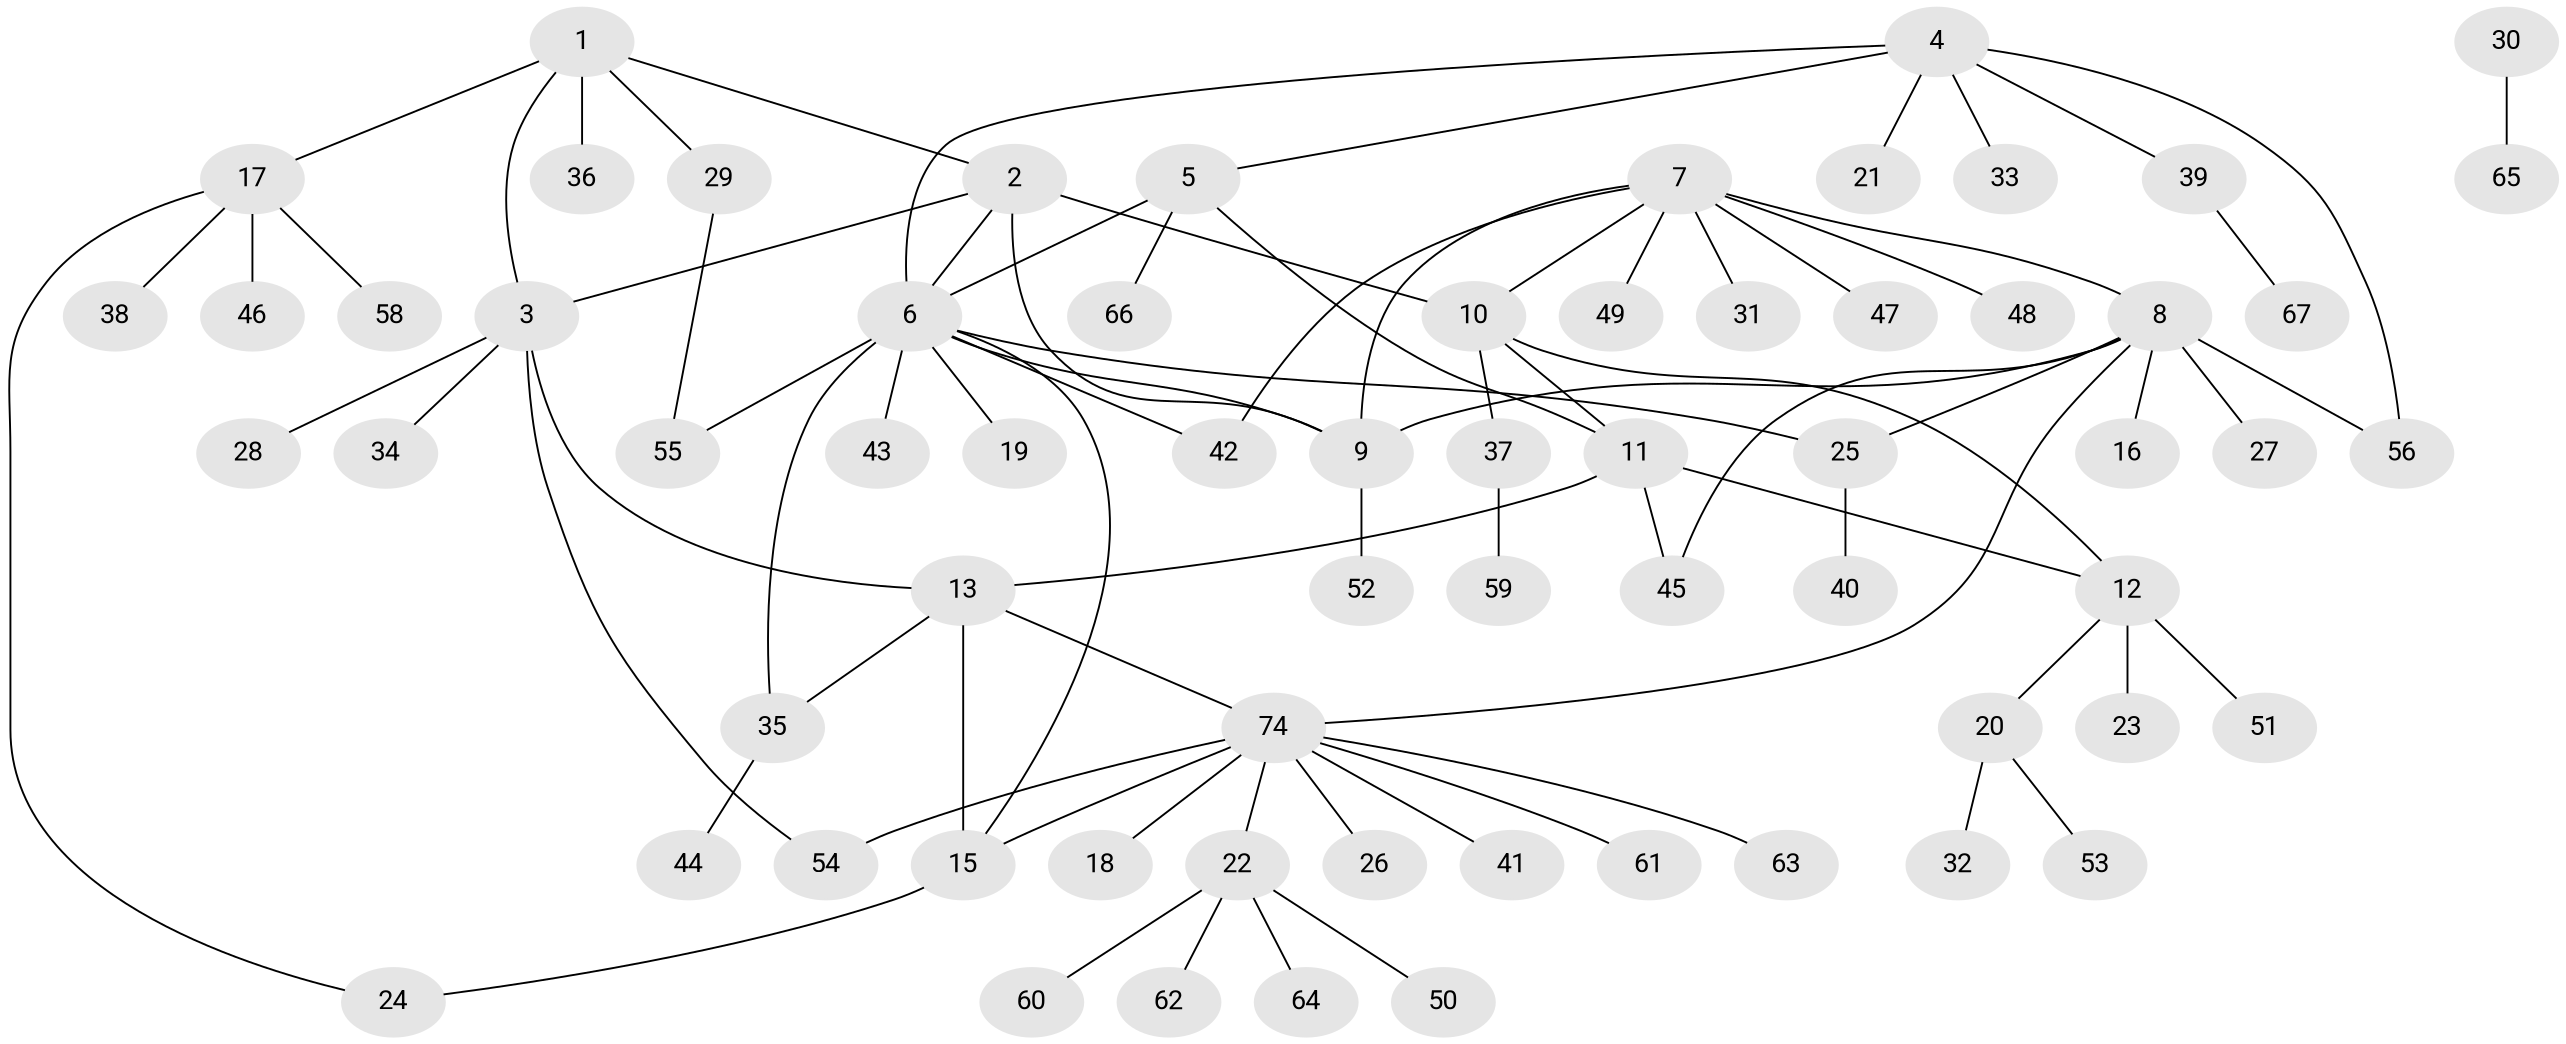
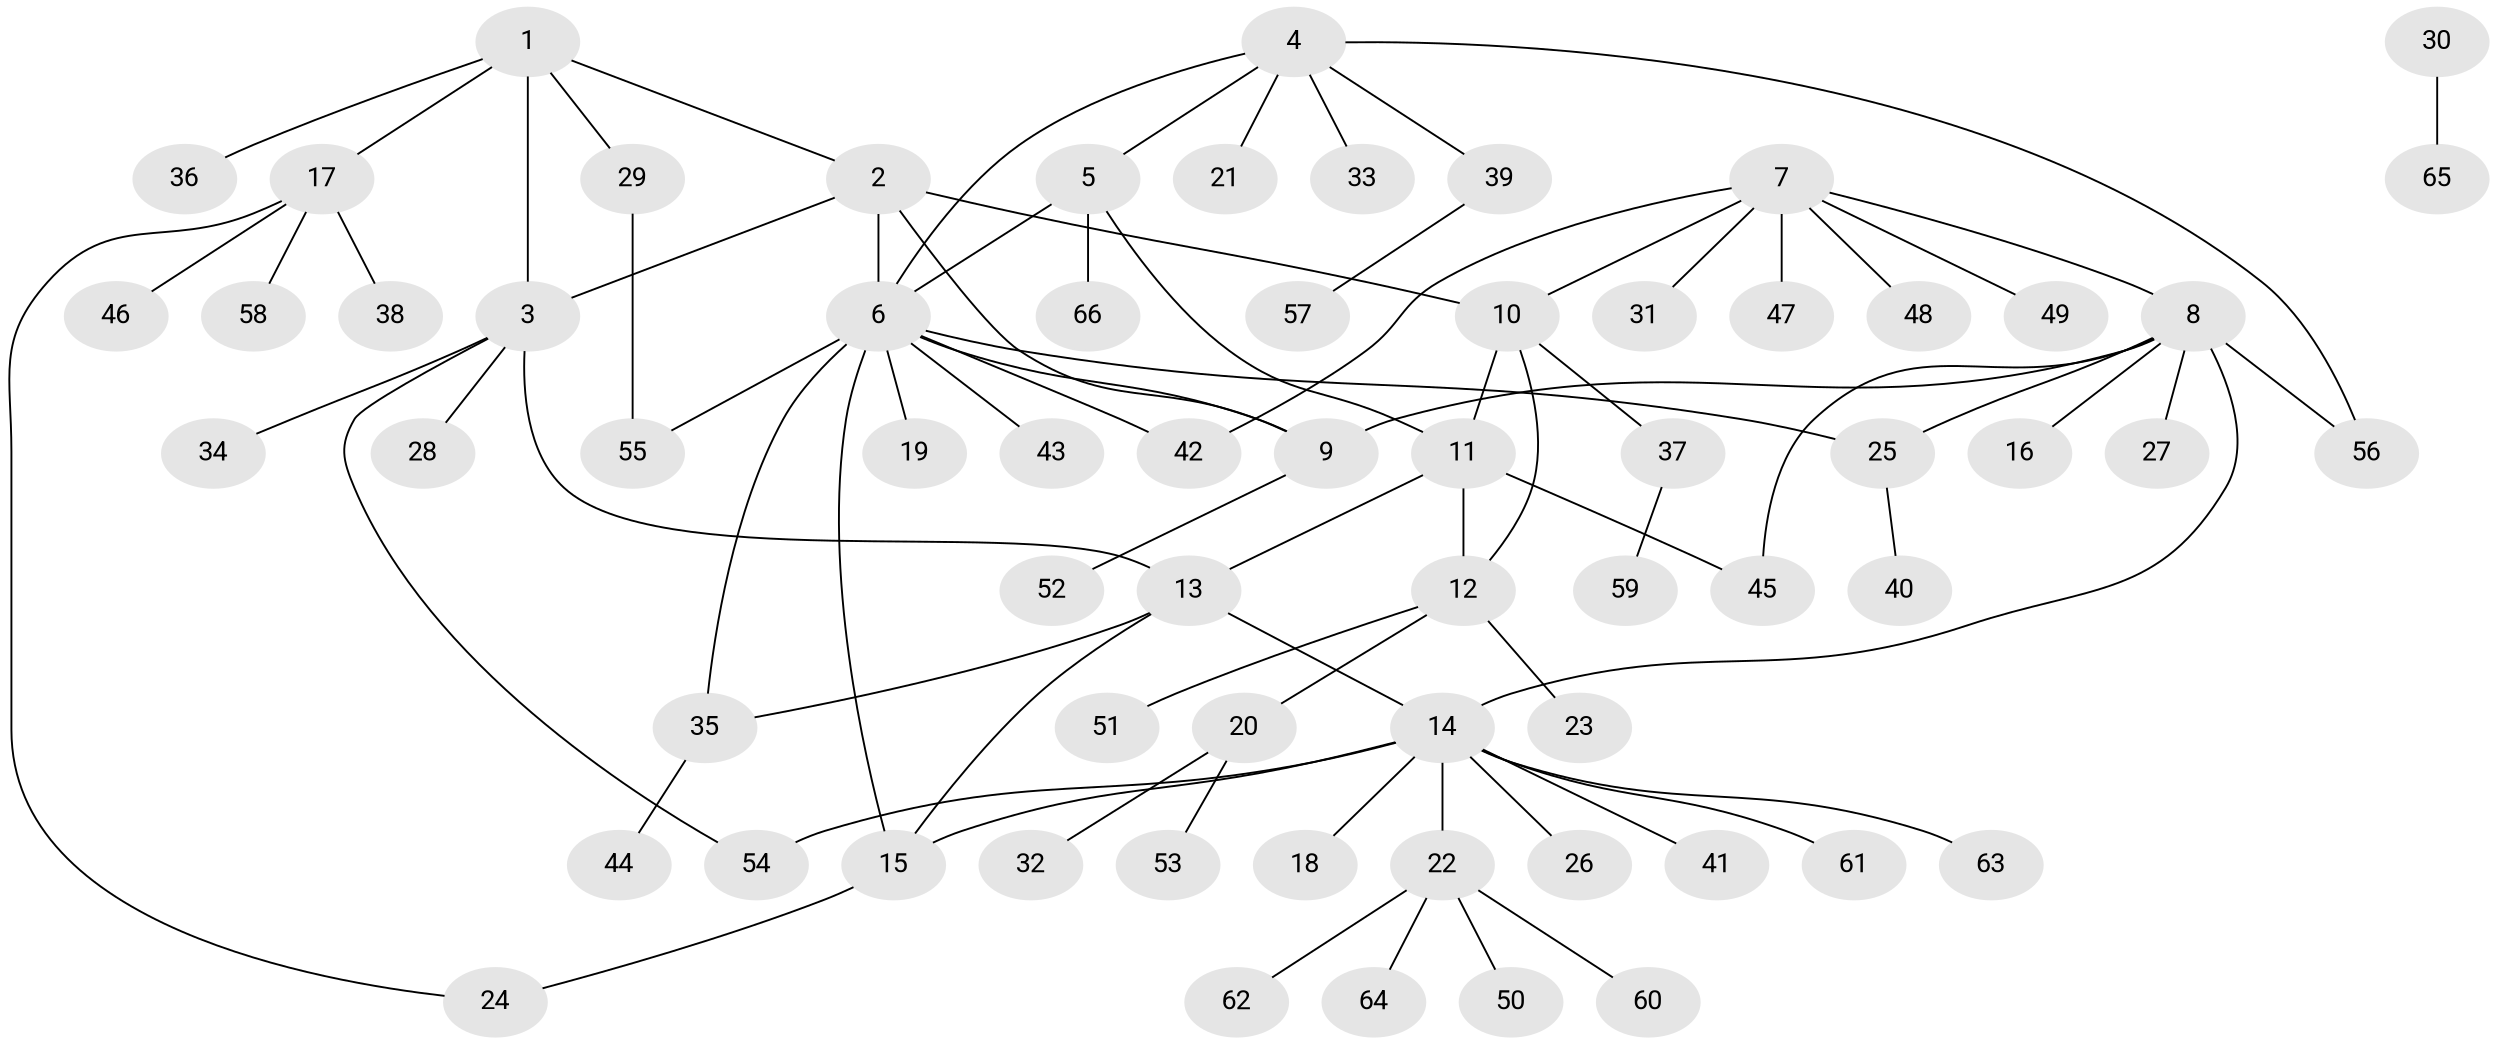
(1428, 261) -> none
(2297, 316) -> (1298, 316)
(1274, 728) -> (1442, 728)
